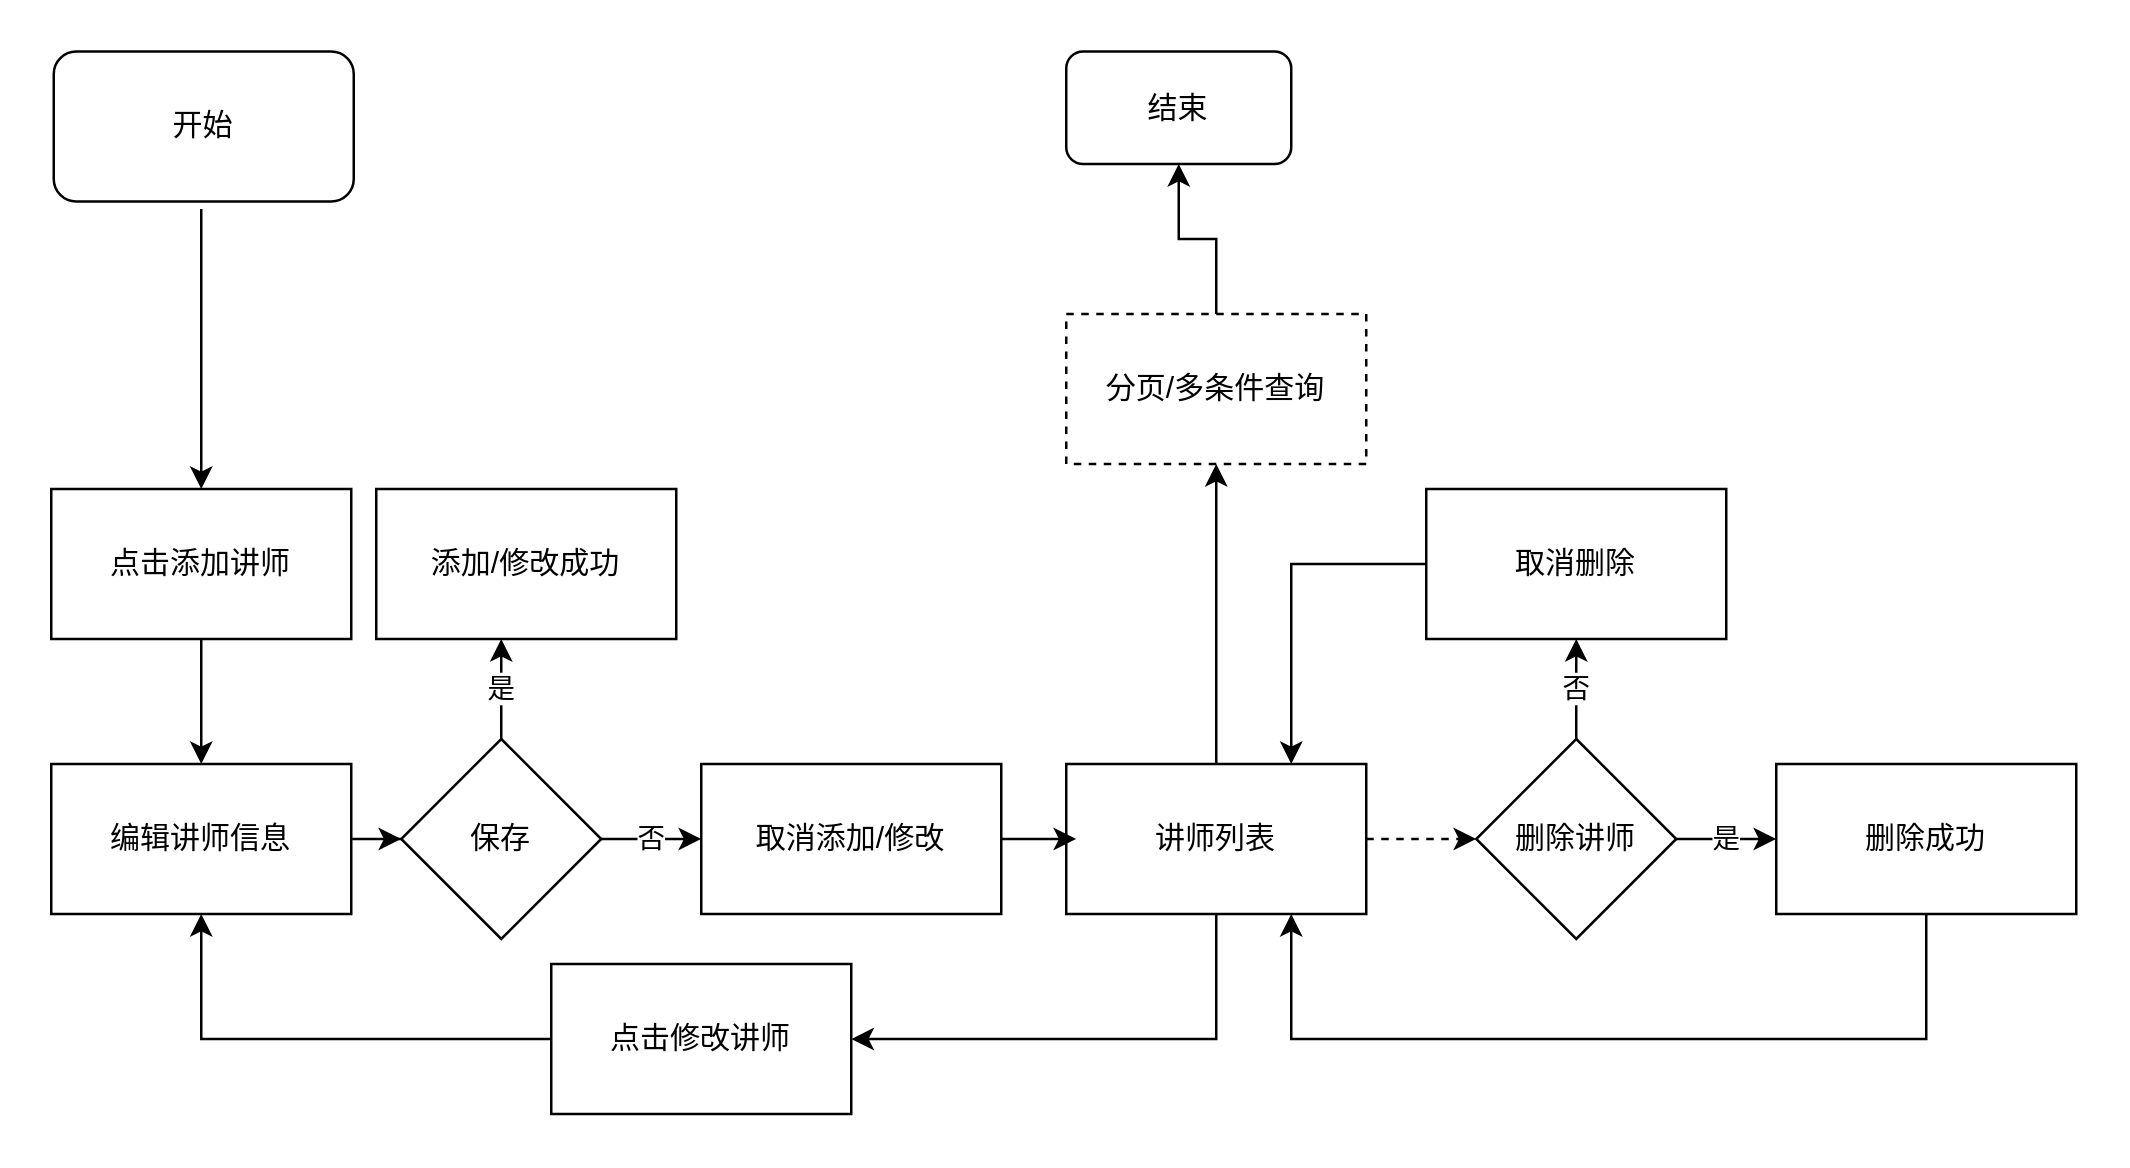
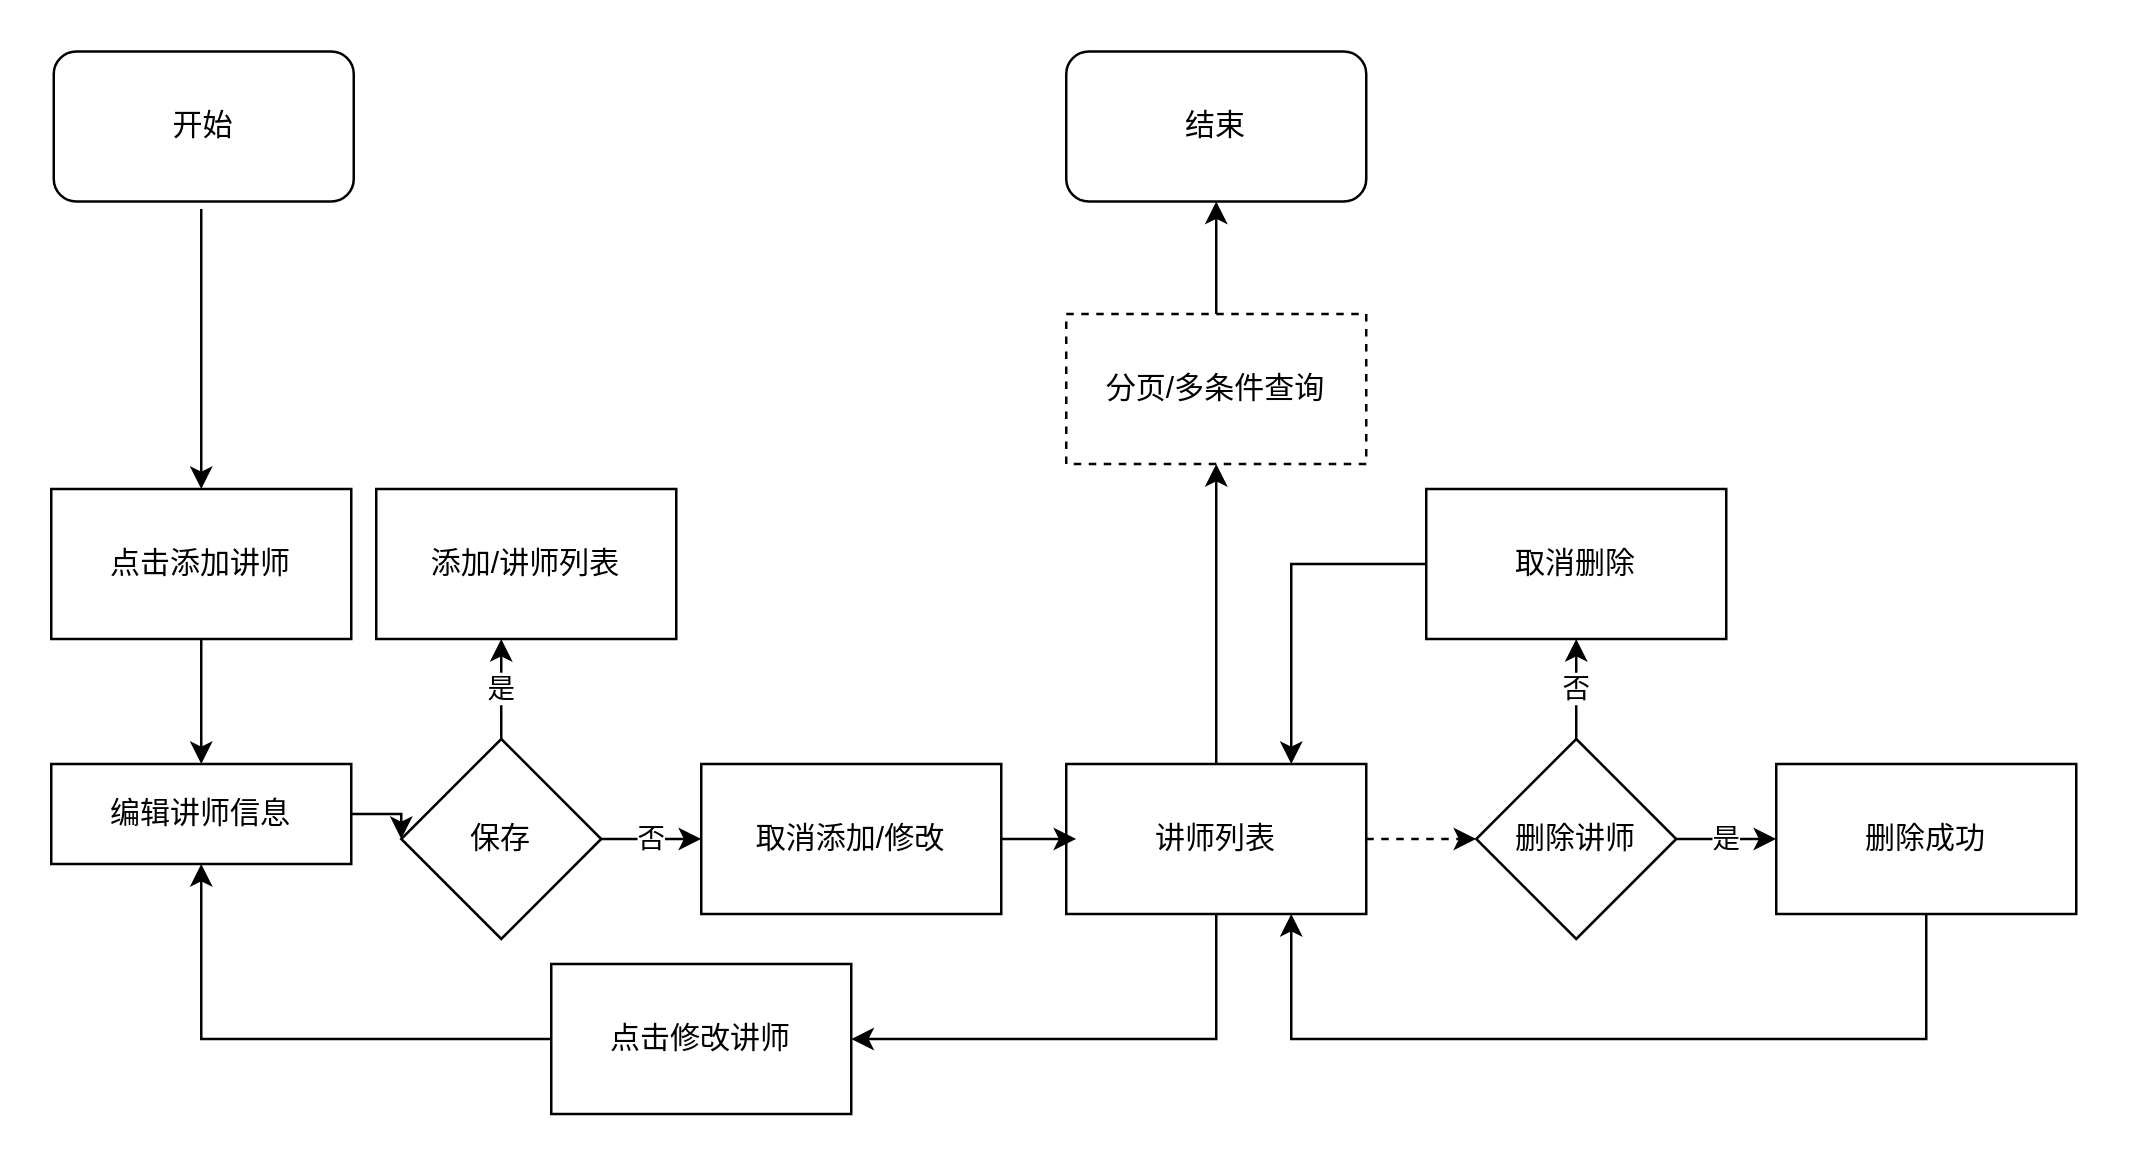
(1179, 108) -> (1216, 126)
(526, 564) -> (526, 564)
(201, 839) -> (201, 814)
